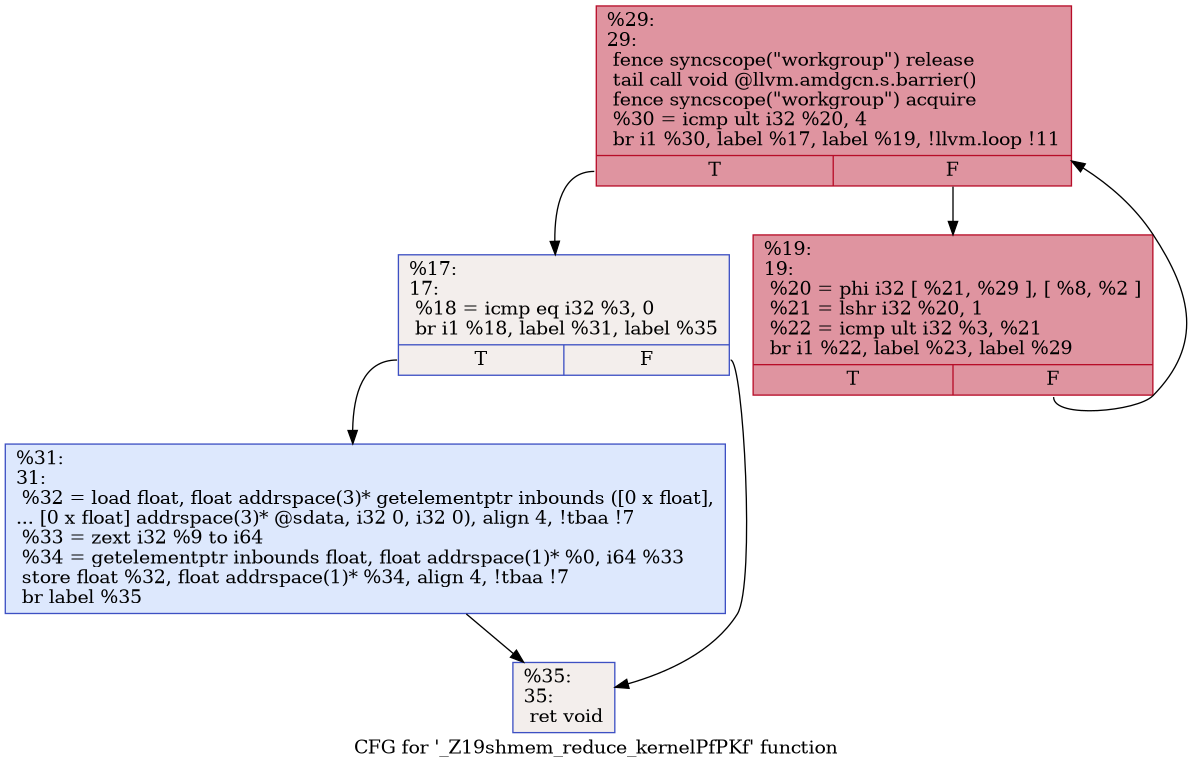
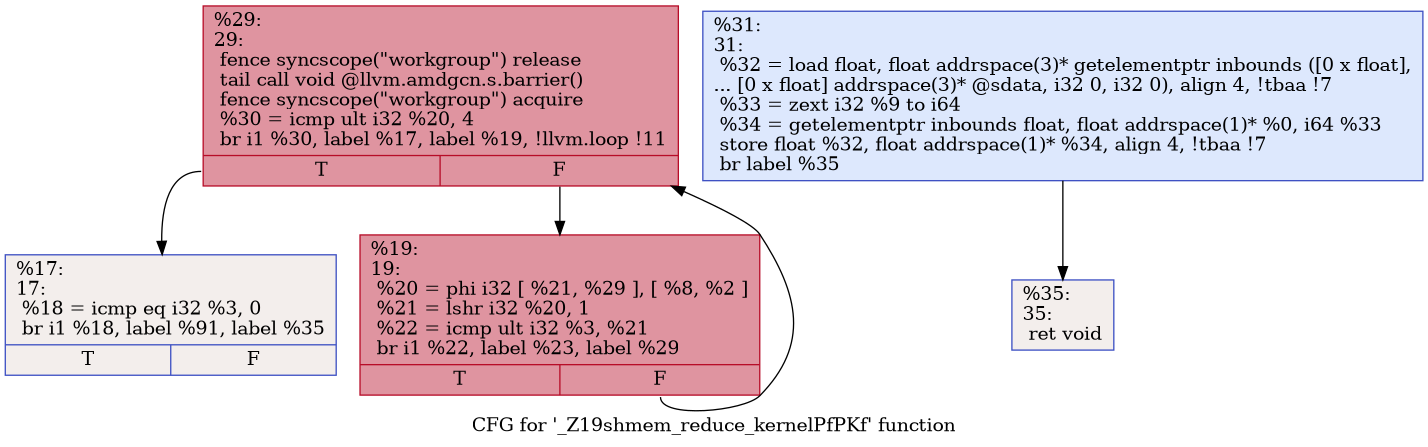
(564, 329) -> (171, 329)
(361, 385) -> none
(746, 553) -> none
